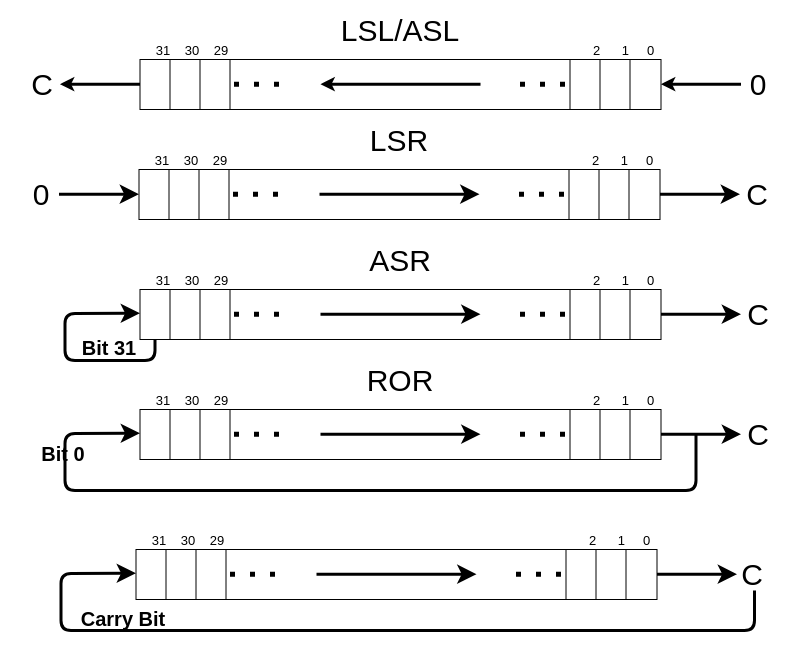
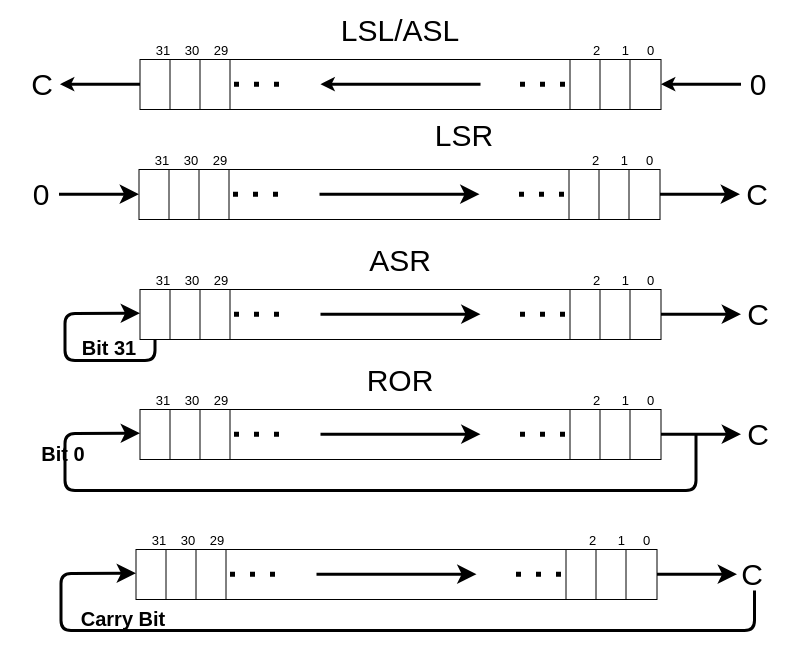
(399, 141) -> (464, 136)
